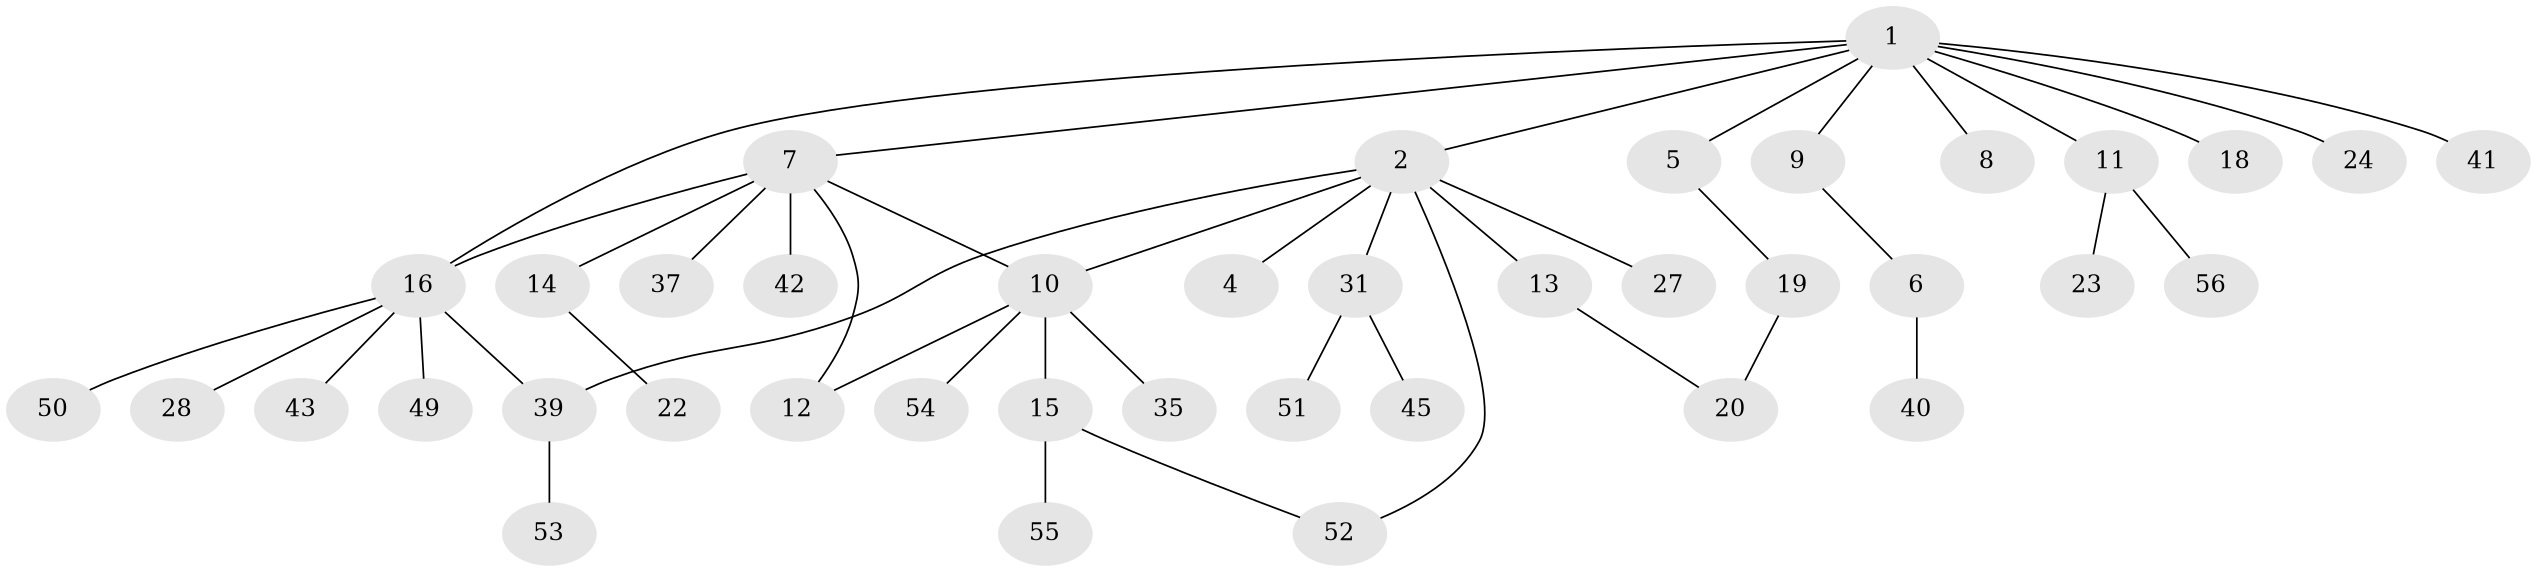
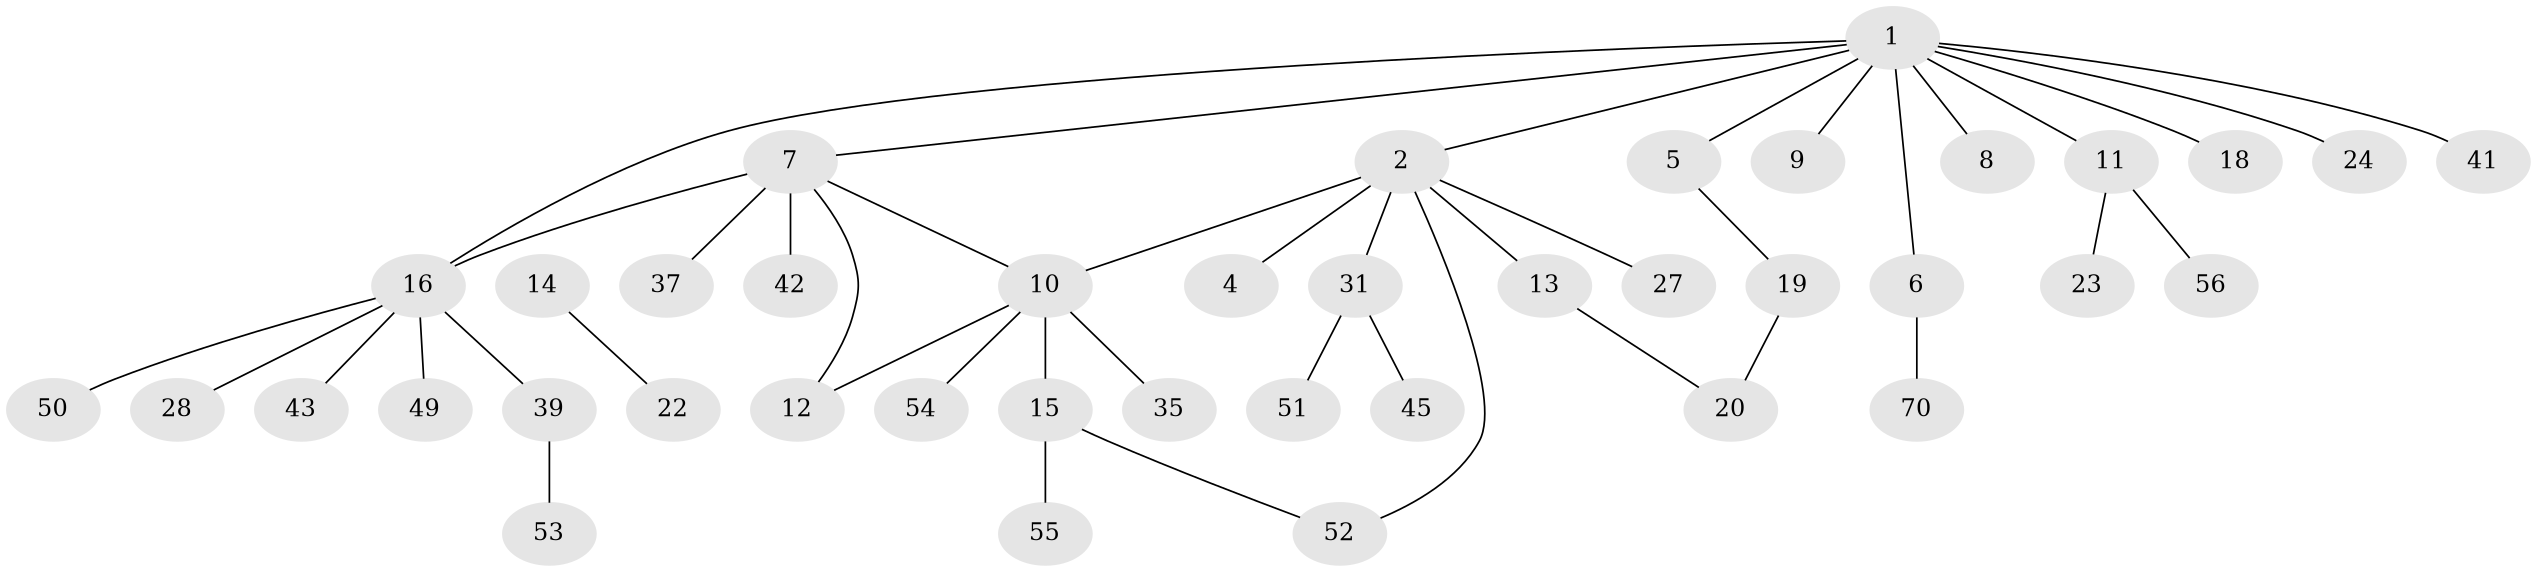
(667, 224) -> none
(1857, 224) -> (1905, 162)
(965, 262) -> none
(1917, 410) -> (1917, 410)
